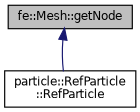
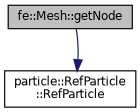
(62, 56) -> (78, 44)
